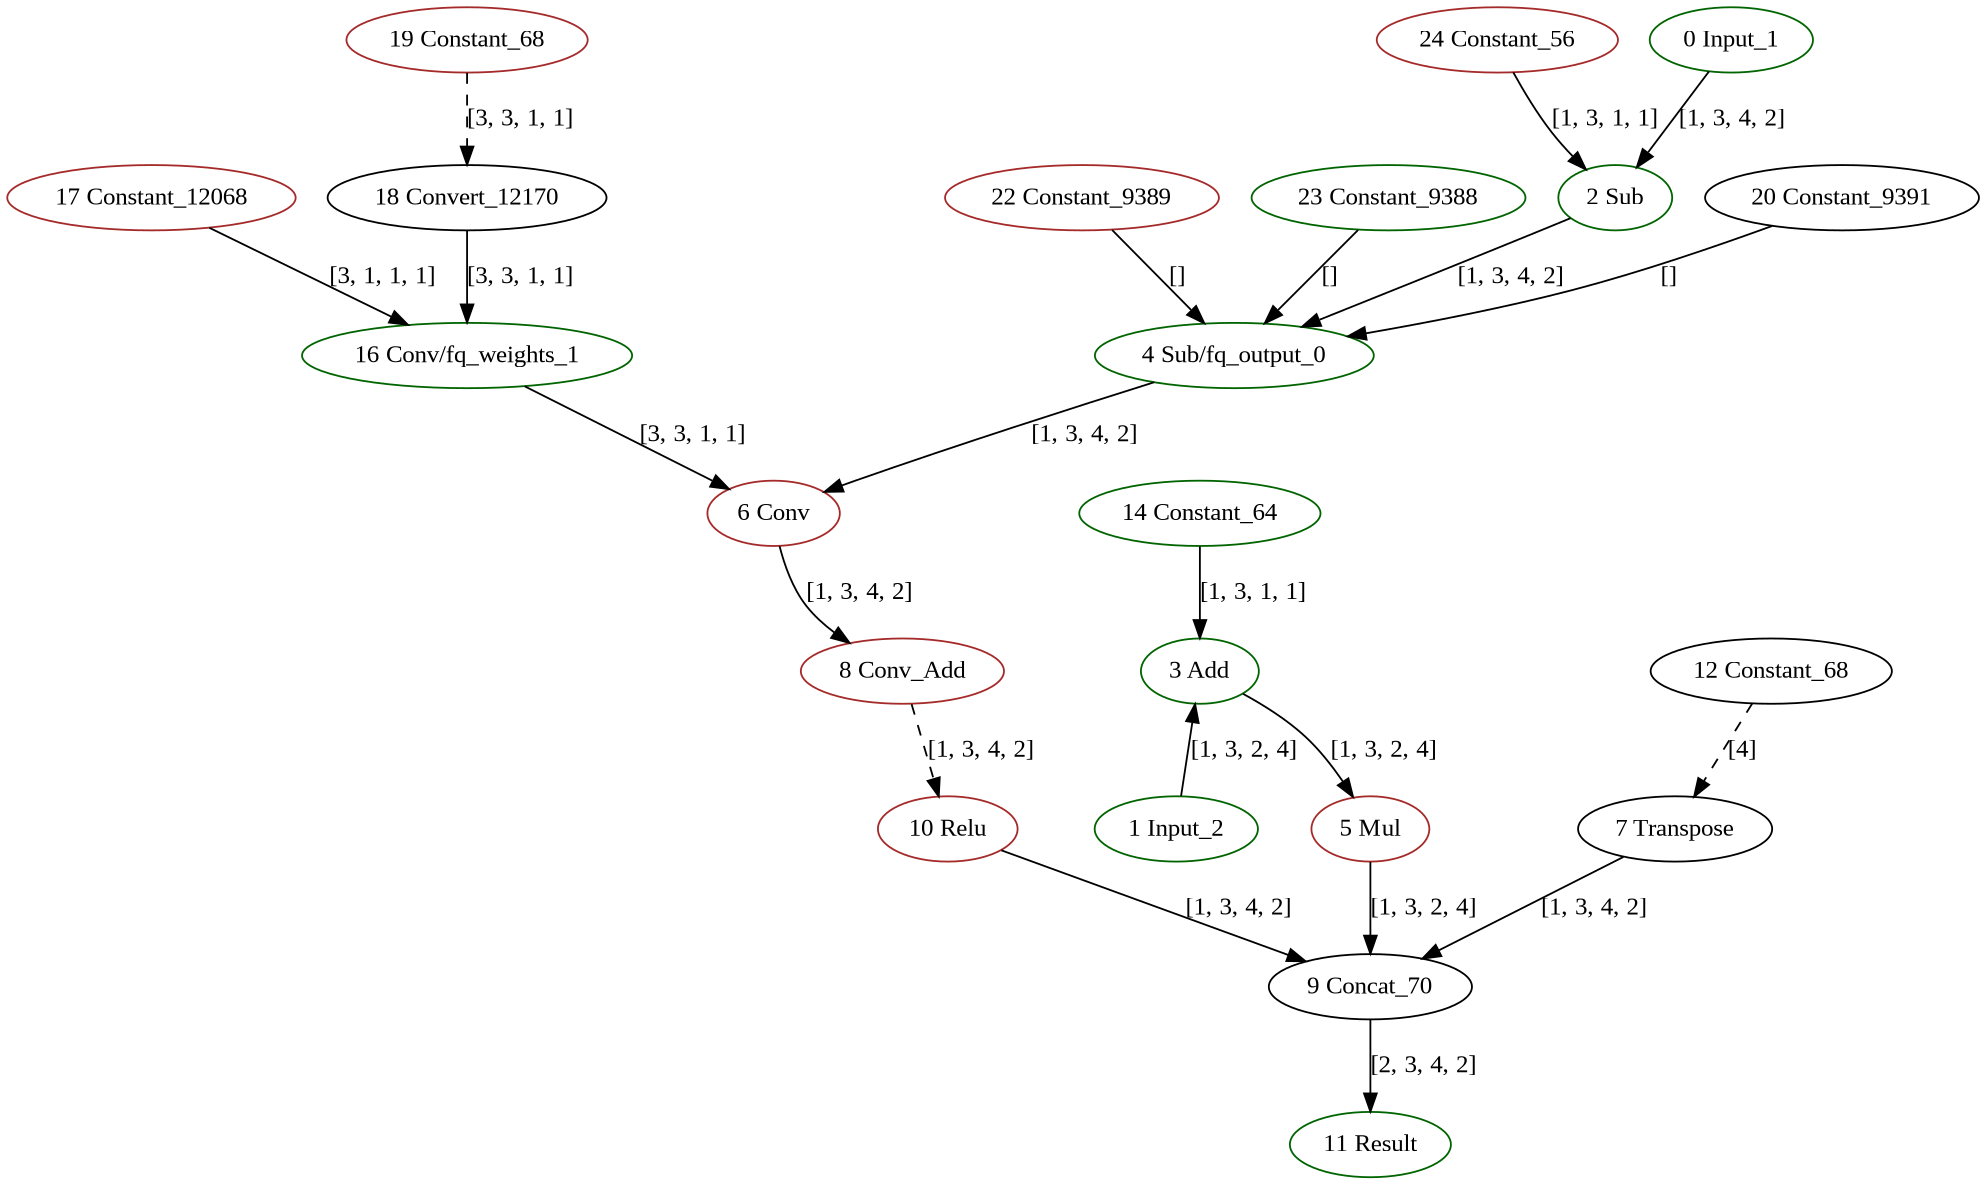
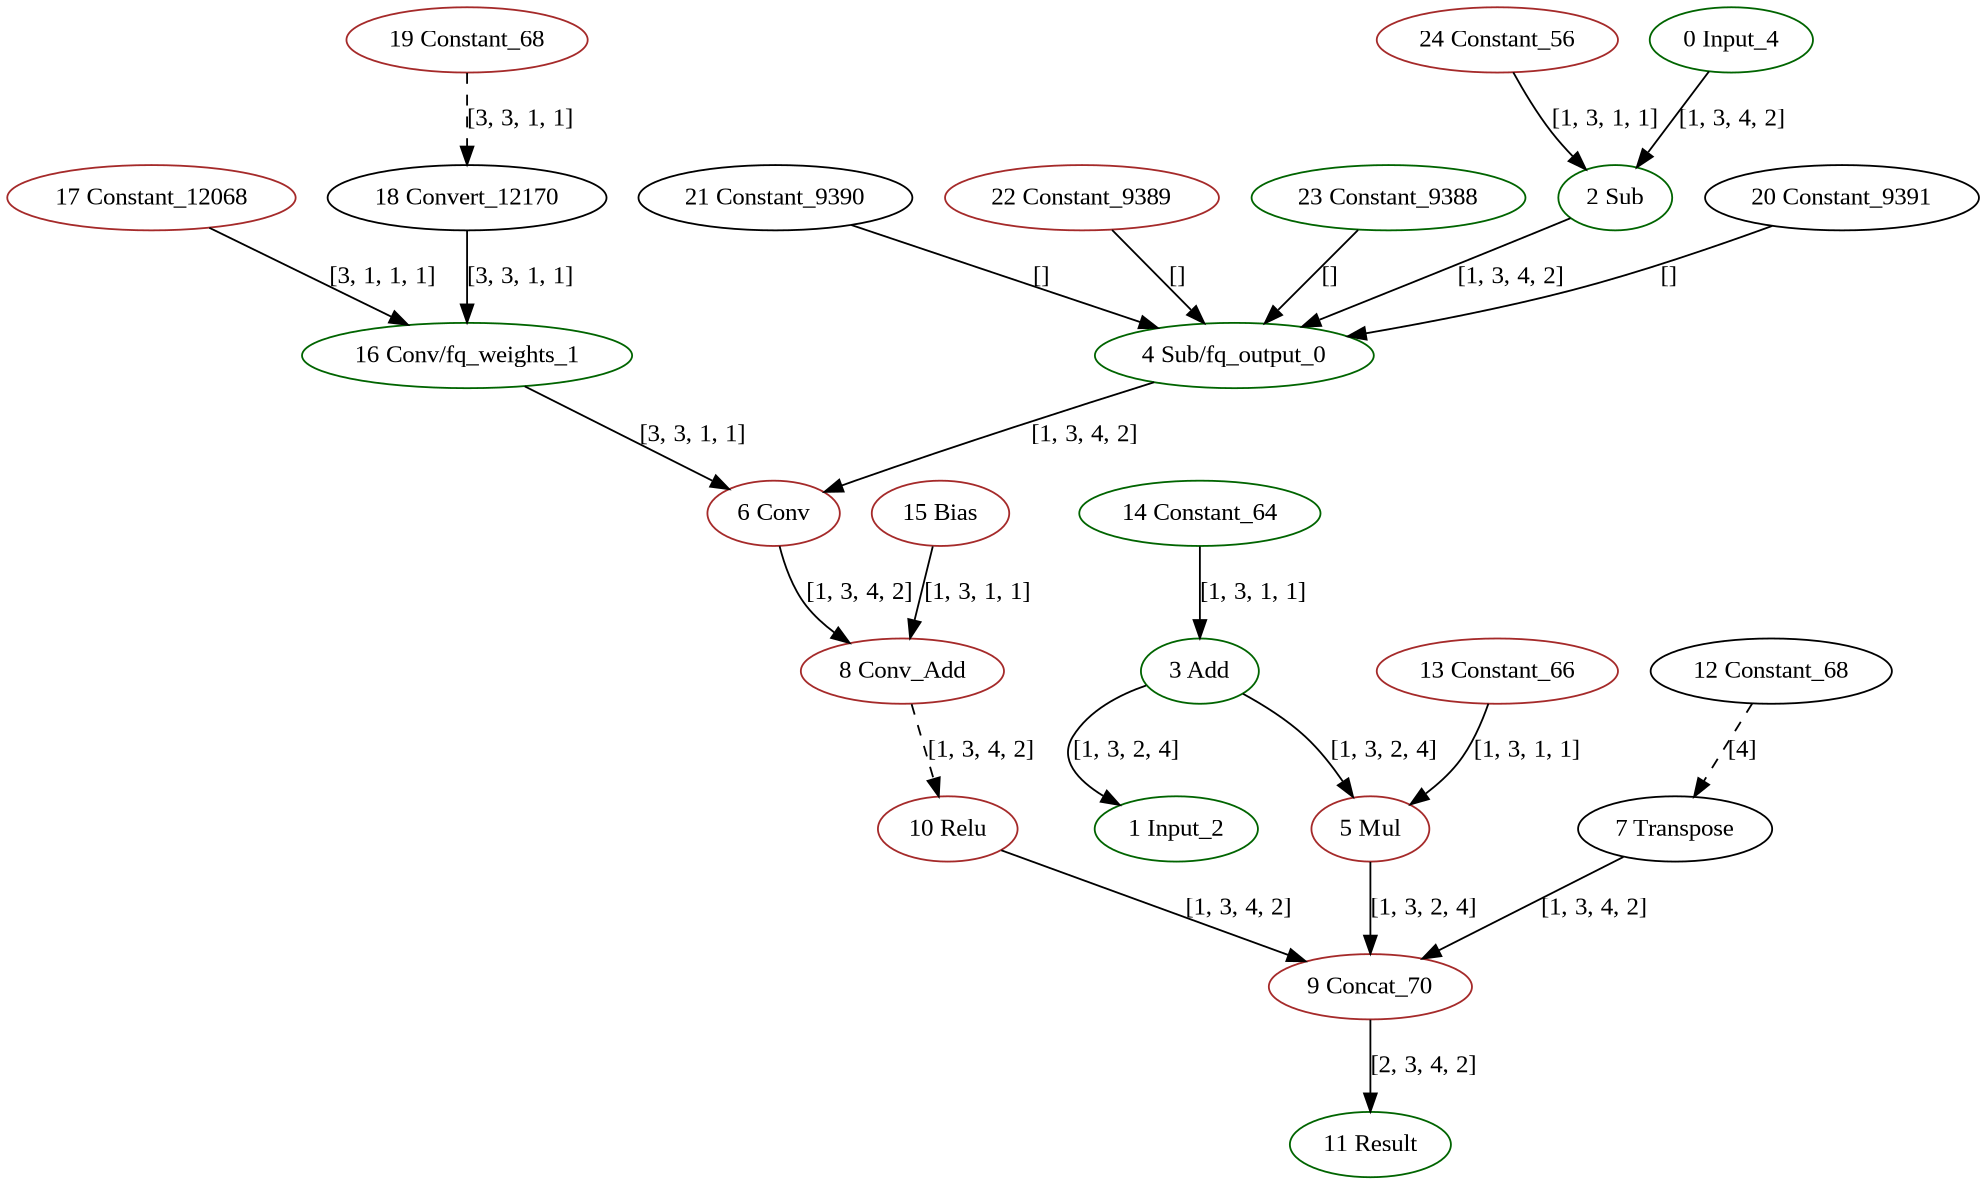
(1731, 40) -> (1731, 40)
none -> (775, 198)
none -> (941, 513)
none -> (1497, 671)
(1187, 759) -> (1078, 730)
(1370, 987) -> (1370, 987)
